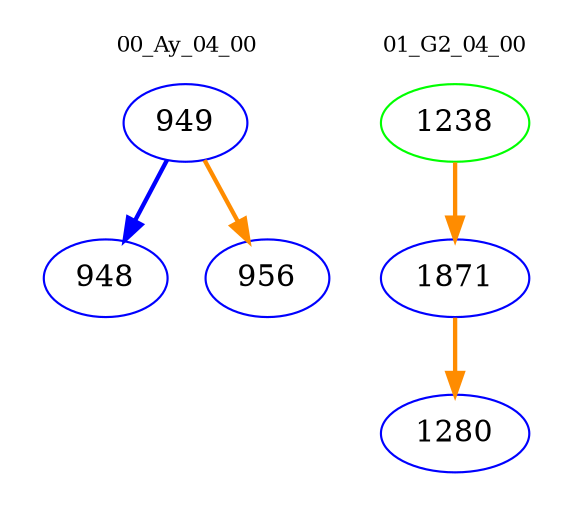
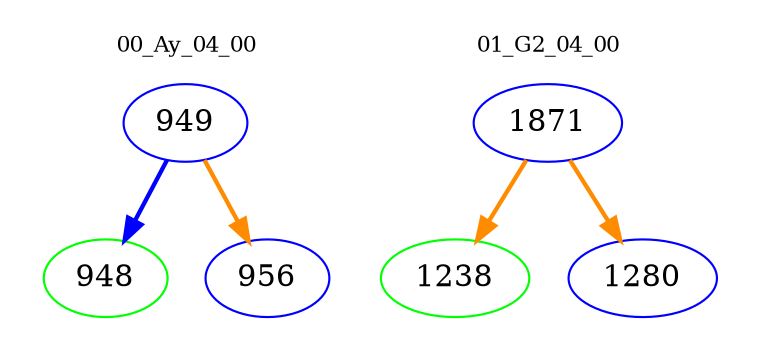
(455, 190) -> (508, 191)
(106, 278) -> (106, 278)
